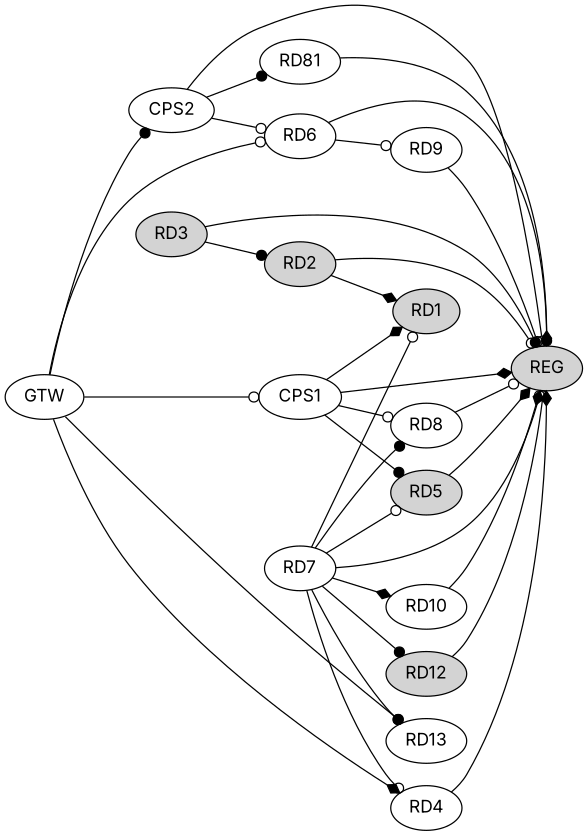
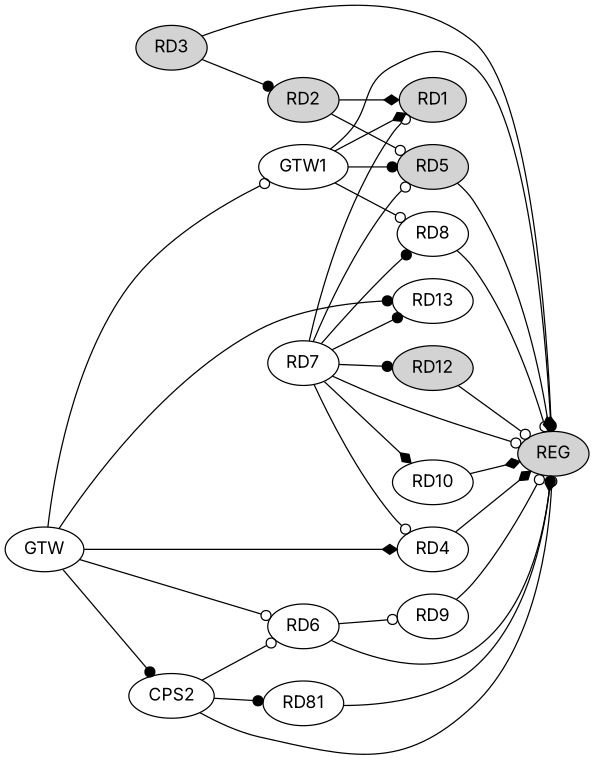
(445, 269) -> (376, 138)
(300, 397) -> (303, 167)
